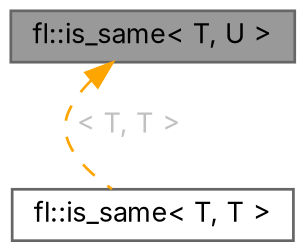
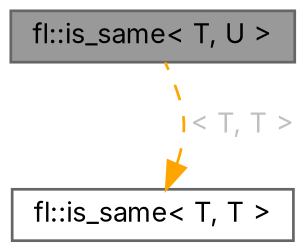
(68, 139) -> (183, 112)
